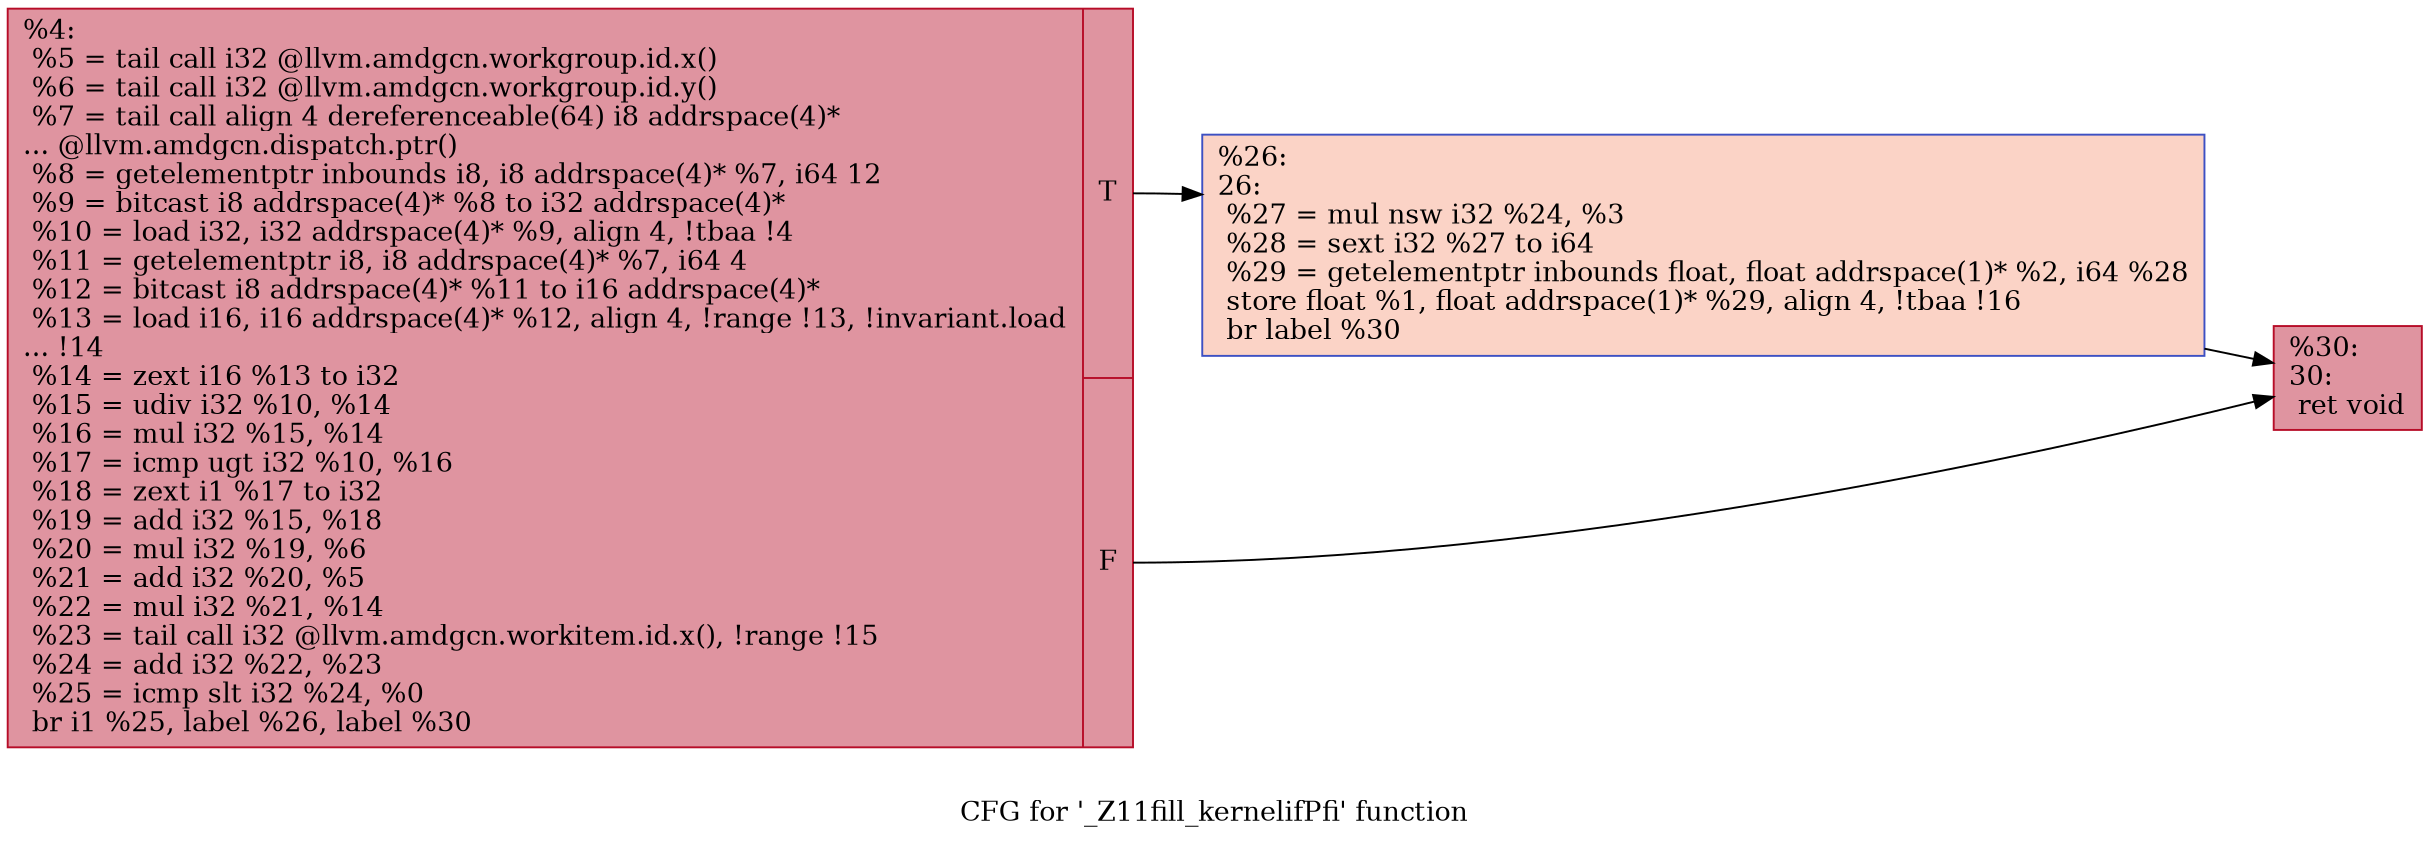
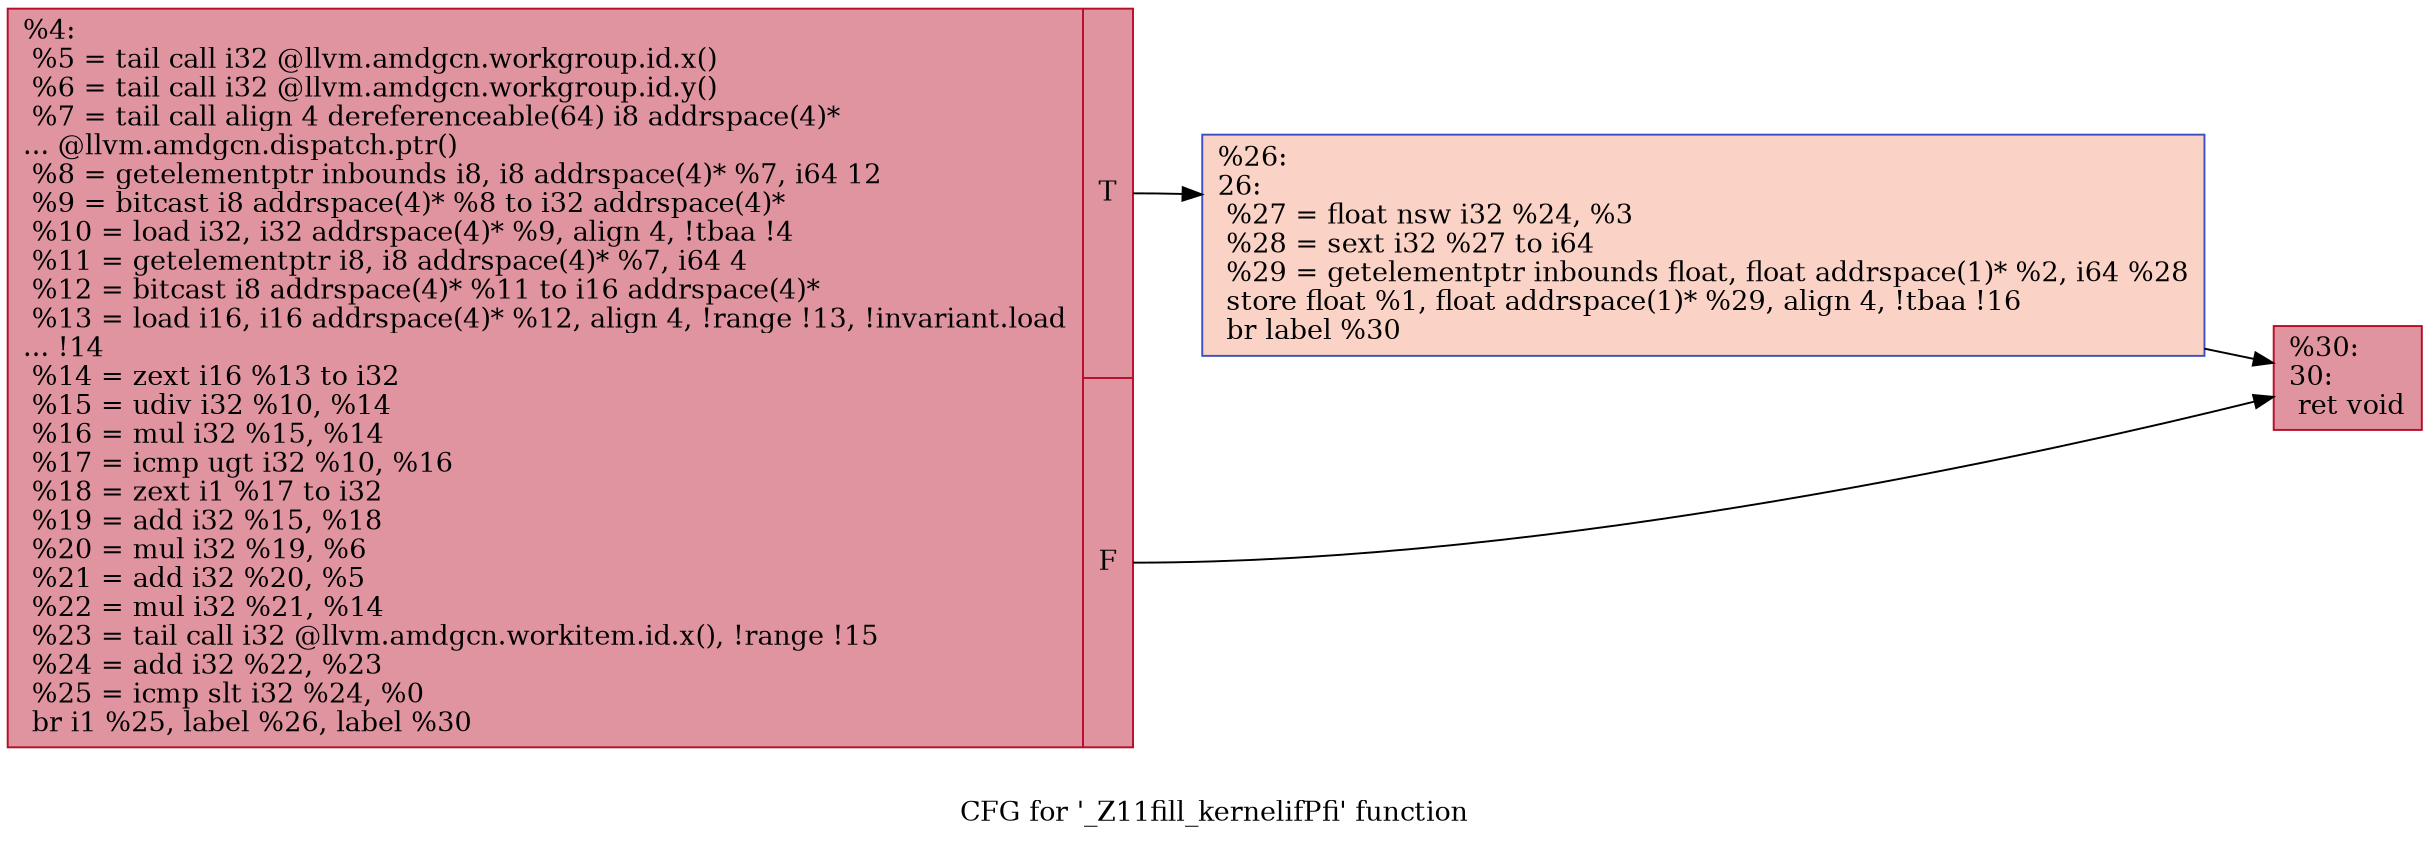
(1422, 215) -> (1426, 215)
